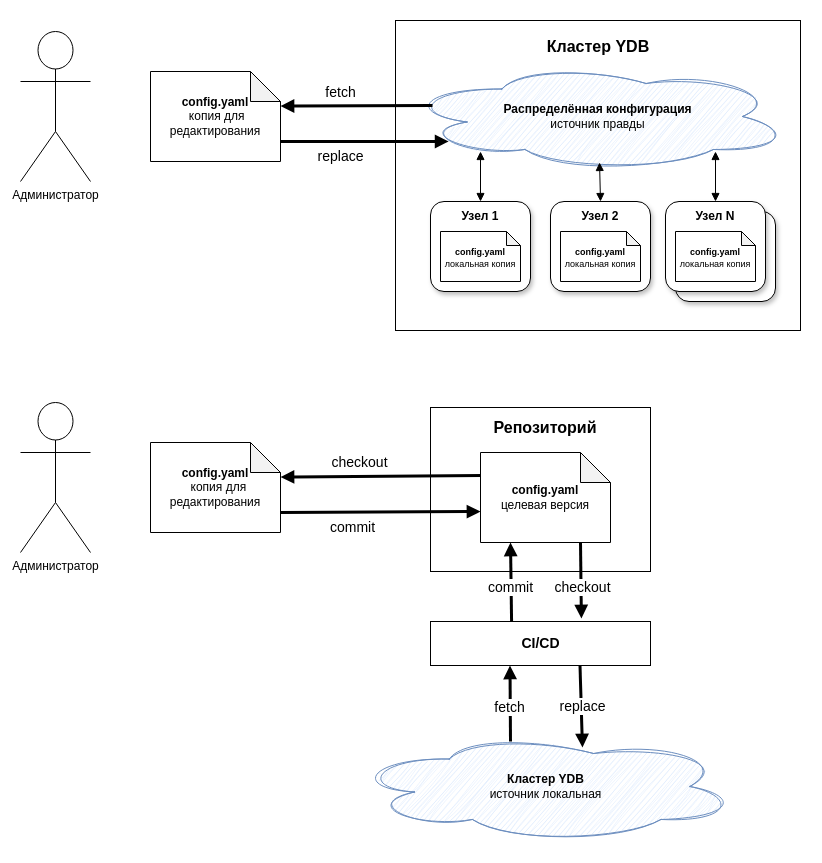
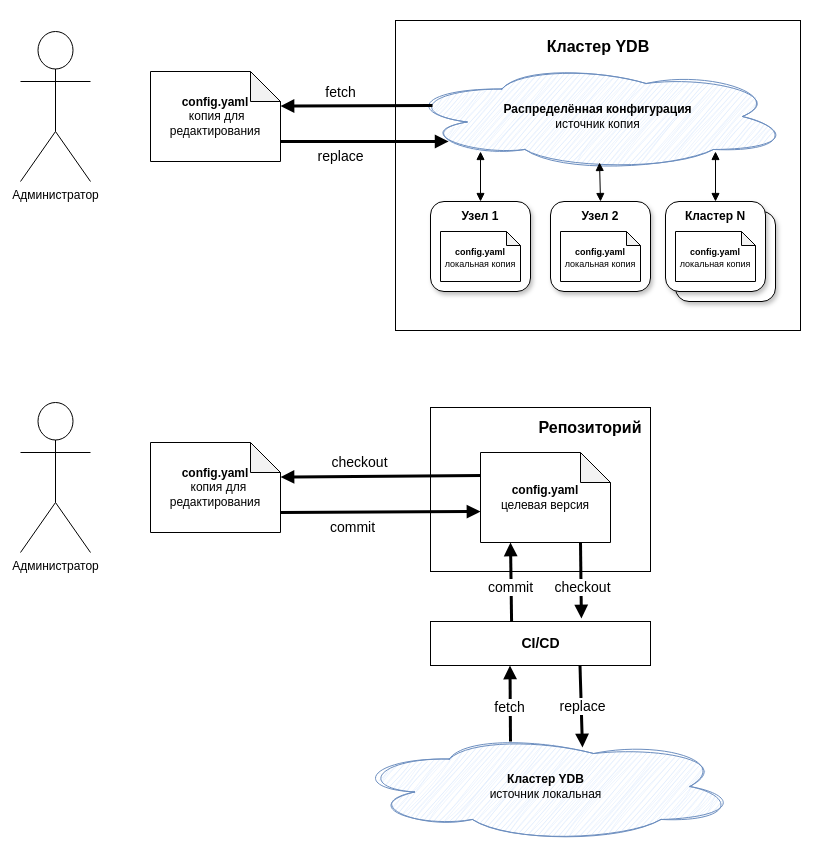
(598, 117) -> (598, 117)
(716, 217) -> (716, 217)
(546, 428) -> (591, 428)
